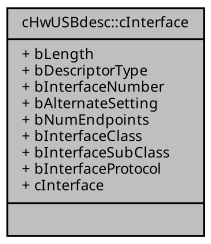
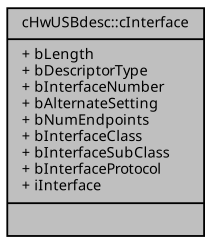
(64, 186) -> (62, 186)
